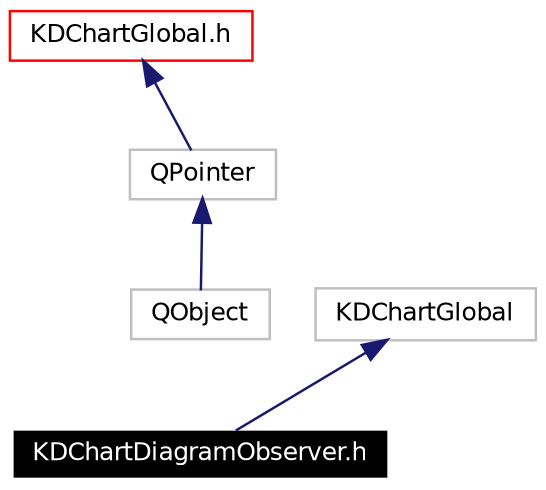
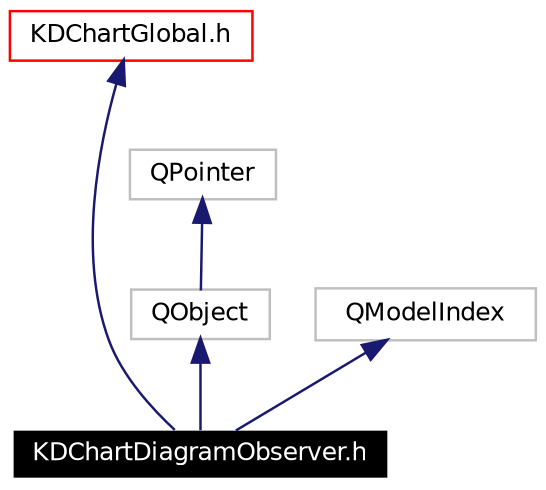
(173, 117) -> (94, 268)
(426, 314) -> (426, 314)
none -> (200, 397)
